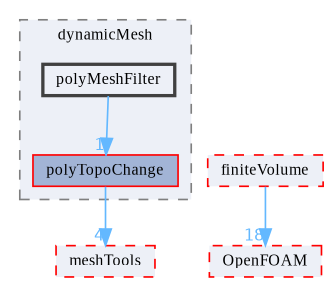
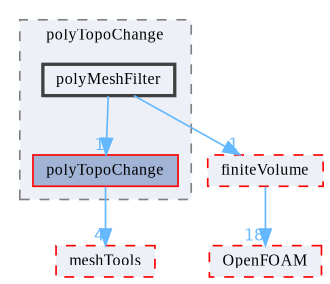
(106, 35) -> (106, 35)
none -> (179, 121)
